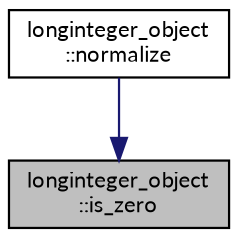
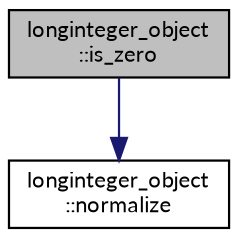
(119, 108) -> (119, 108)
